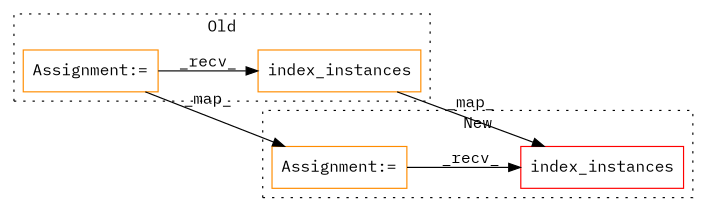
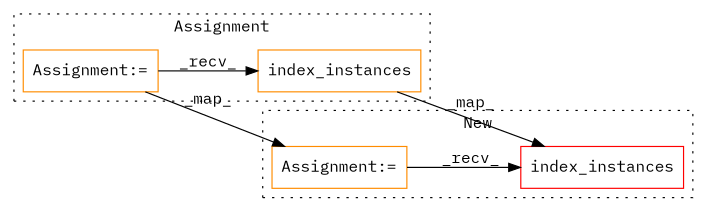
(222, 27) -> (222, 27)
